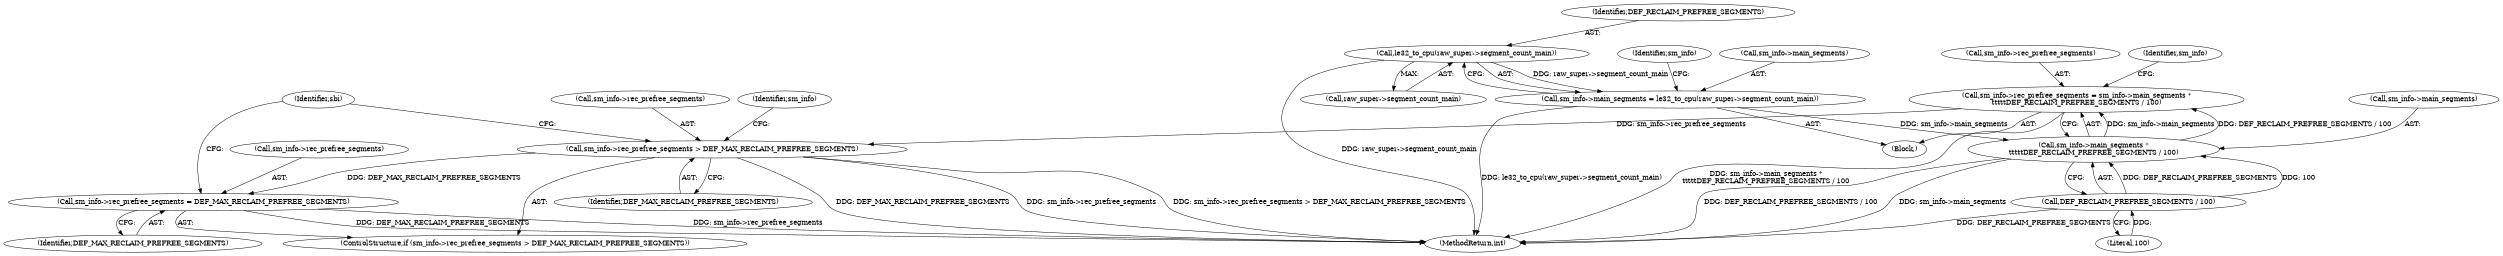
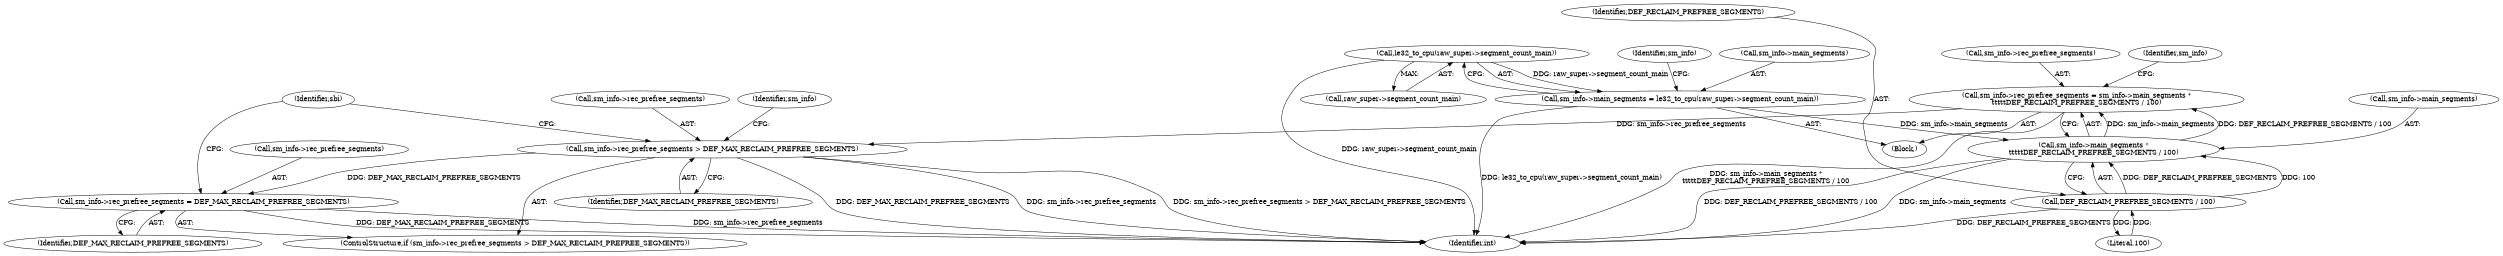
(1575, 33) -> (1867, 144)
(2124, 223) -> (2124, 223)
(1473, 244) -> (1473, 244)
